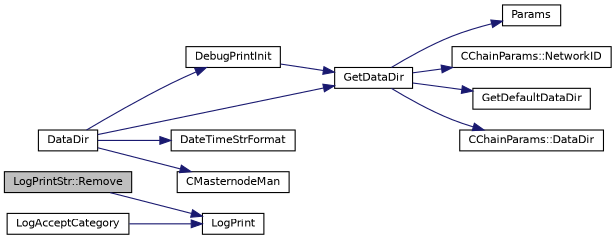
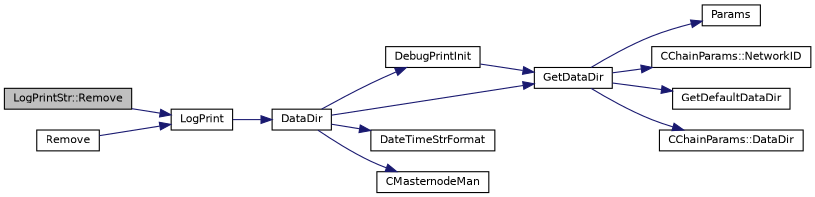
none -> (247, 120)
(68, 224) -> (68, 140)
